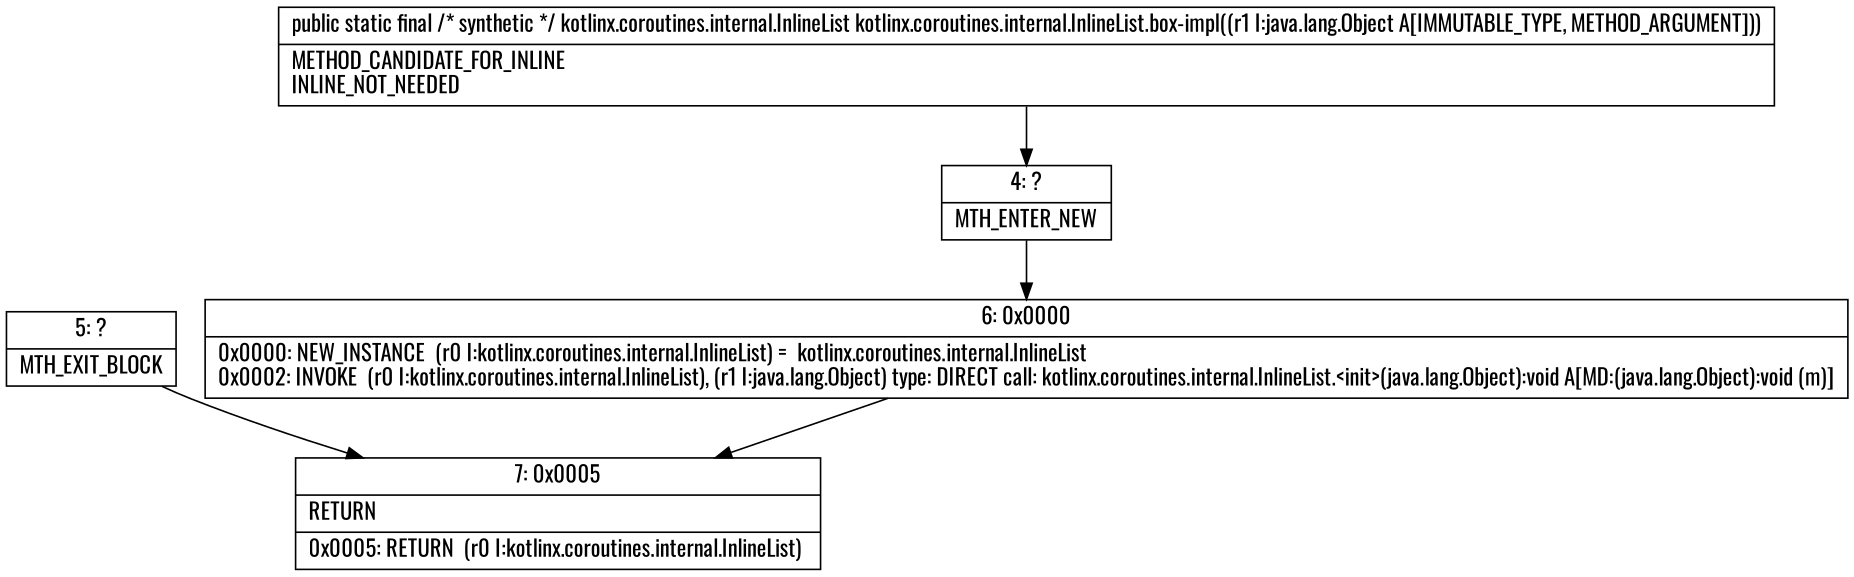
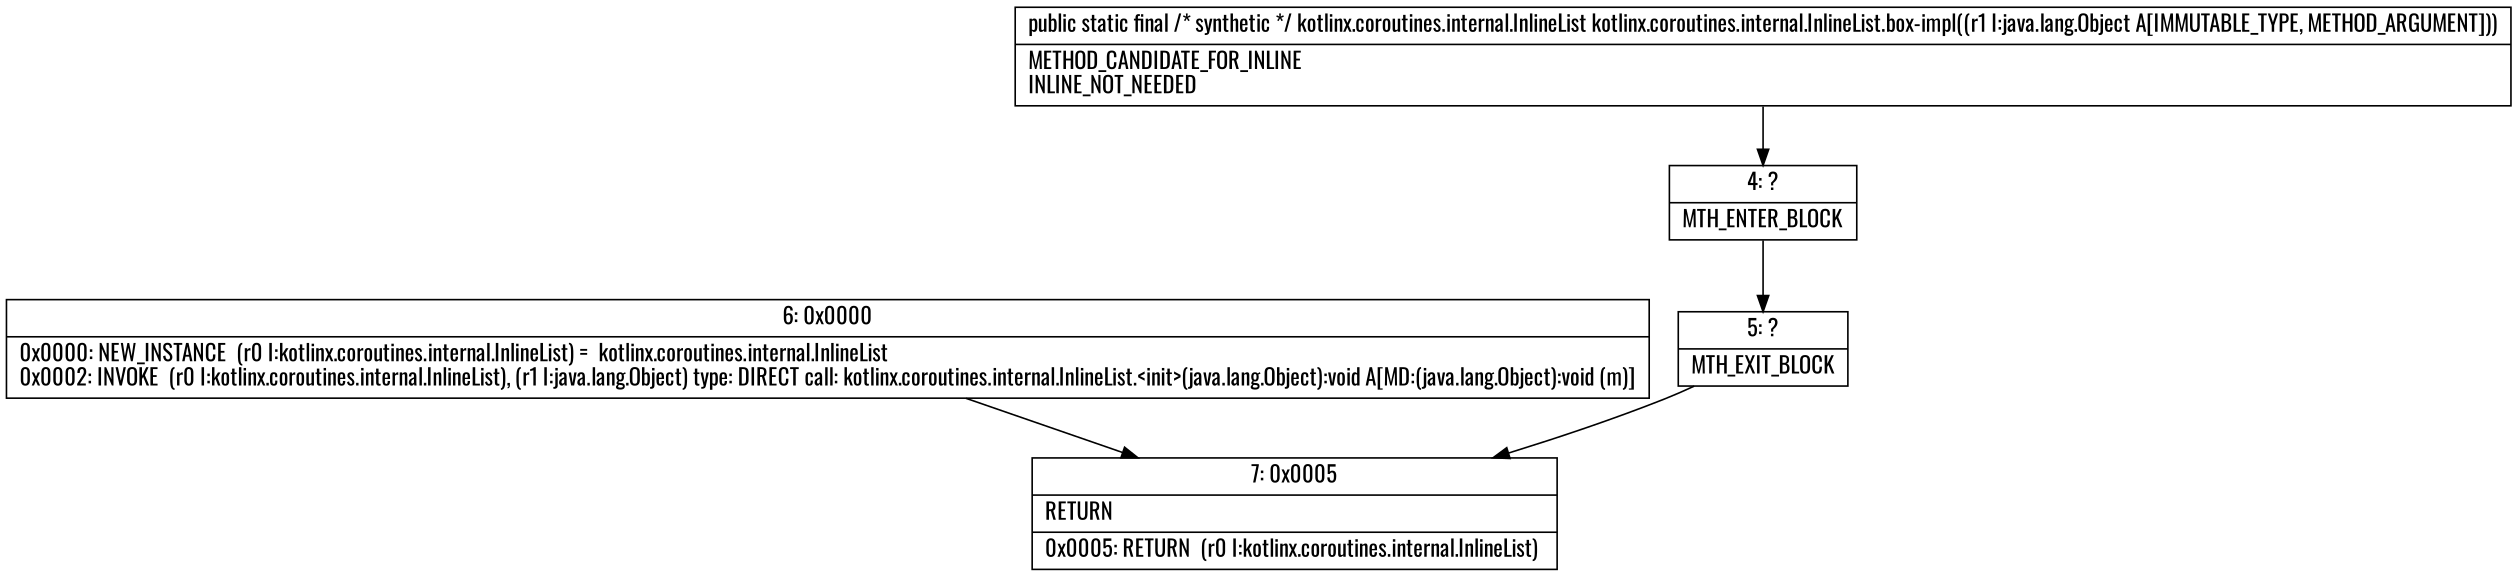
(1027, 220) -> (1763, 220)
(1027, 262) -> (1763, 268)
